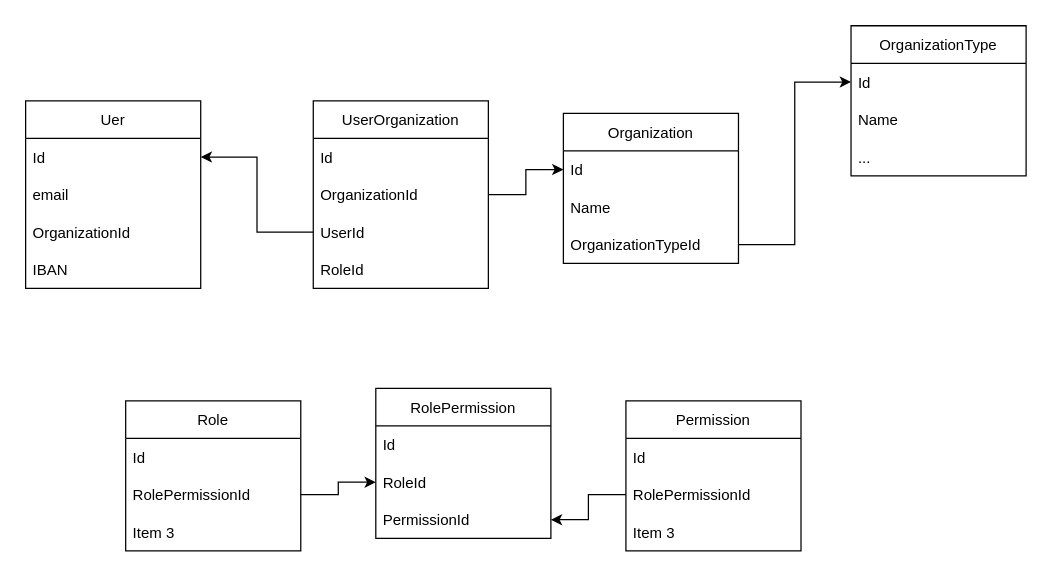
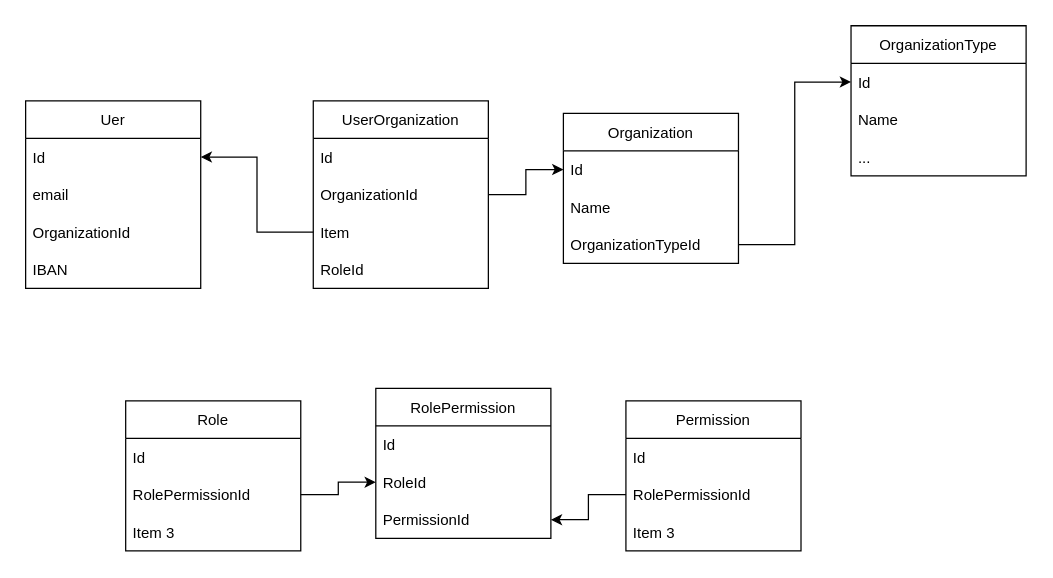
(345, 233) -> (337, 233)
